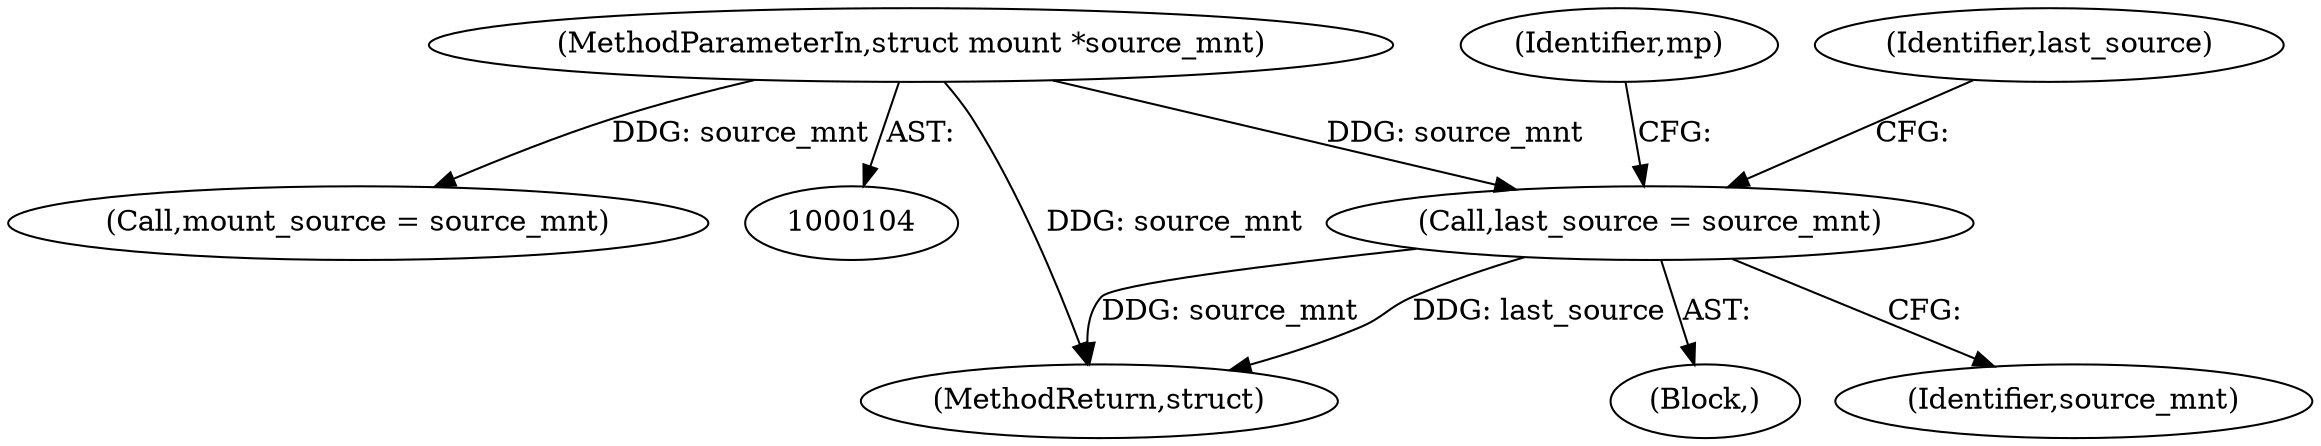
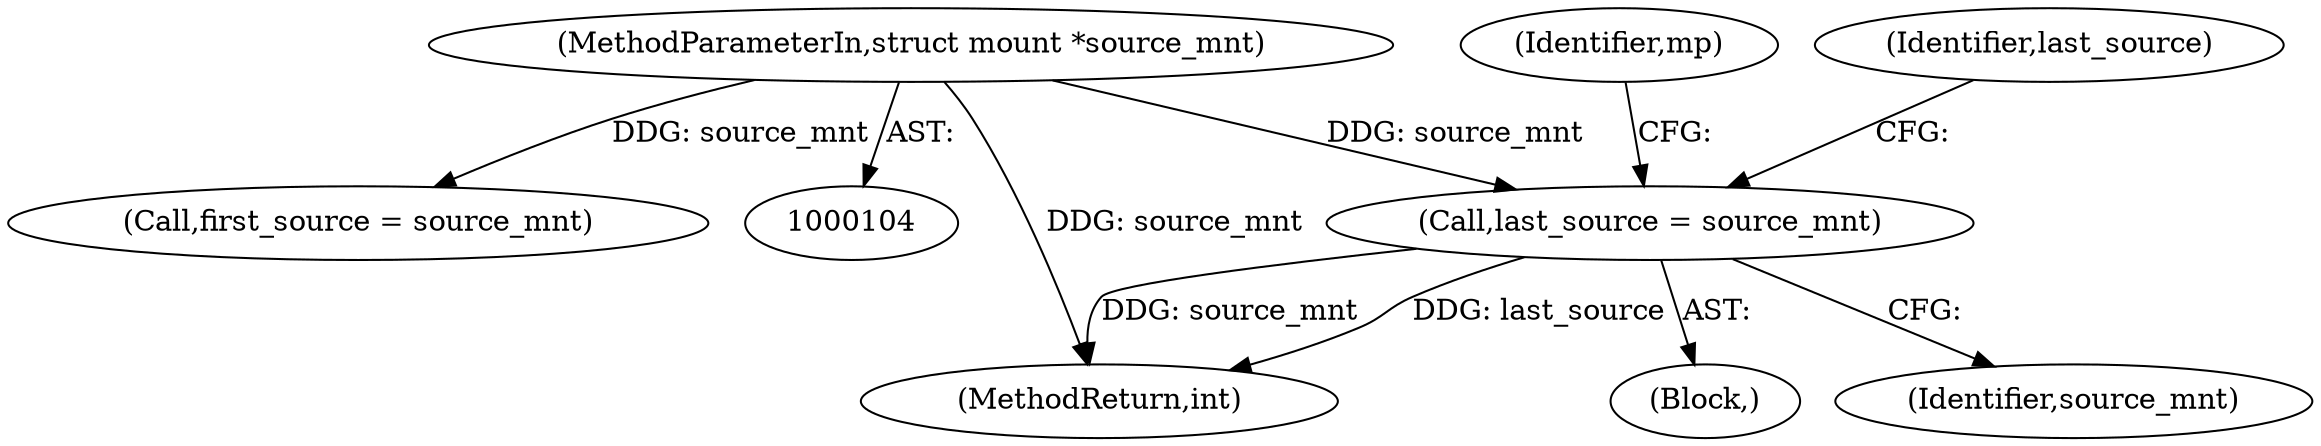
(358, 223) -> (358, 223)
(1099, 401) -> (1099, 401)
